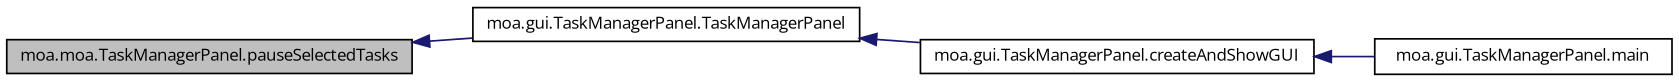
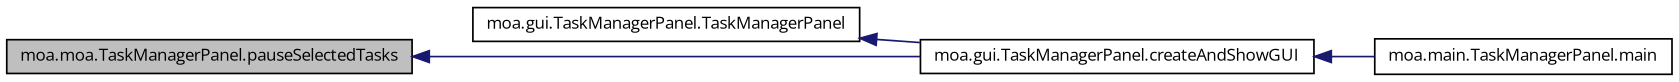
(451, 40) -> (675, 57)
(1523, 57) -> (1523, 57)
